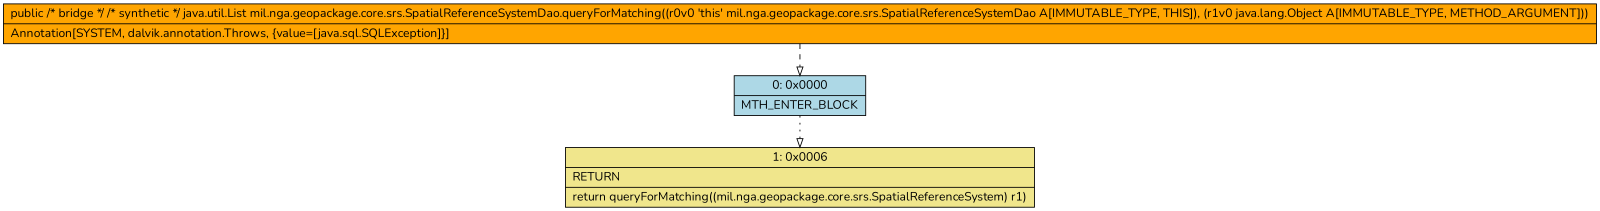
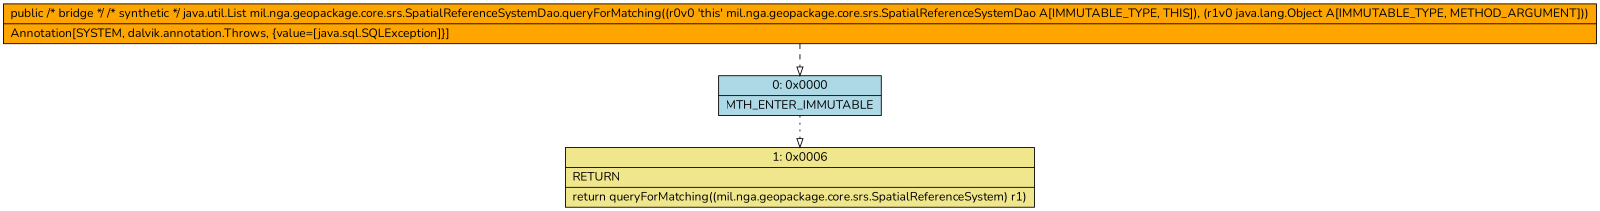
(800, 105) -> (800, 105)
